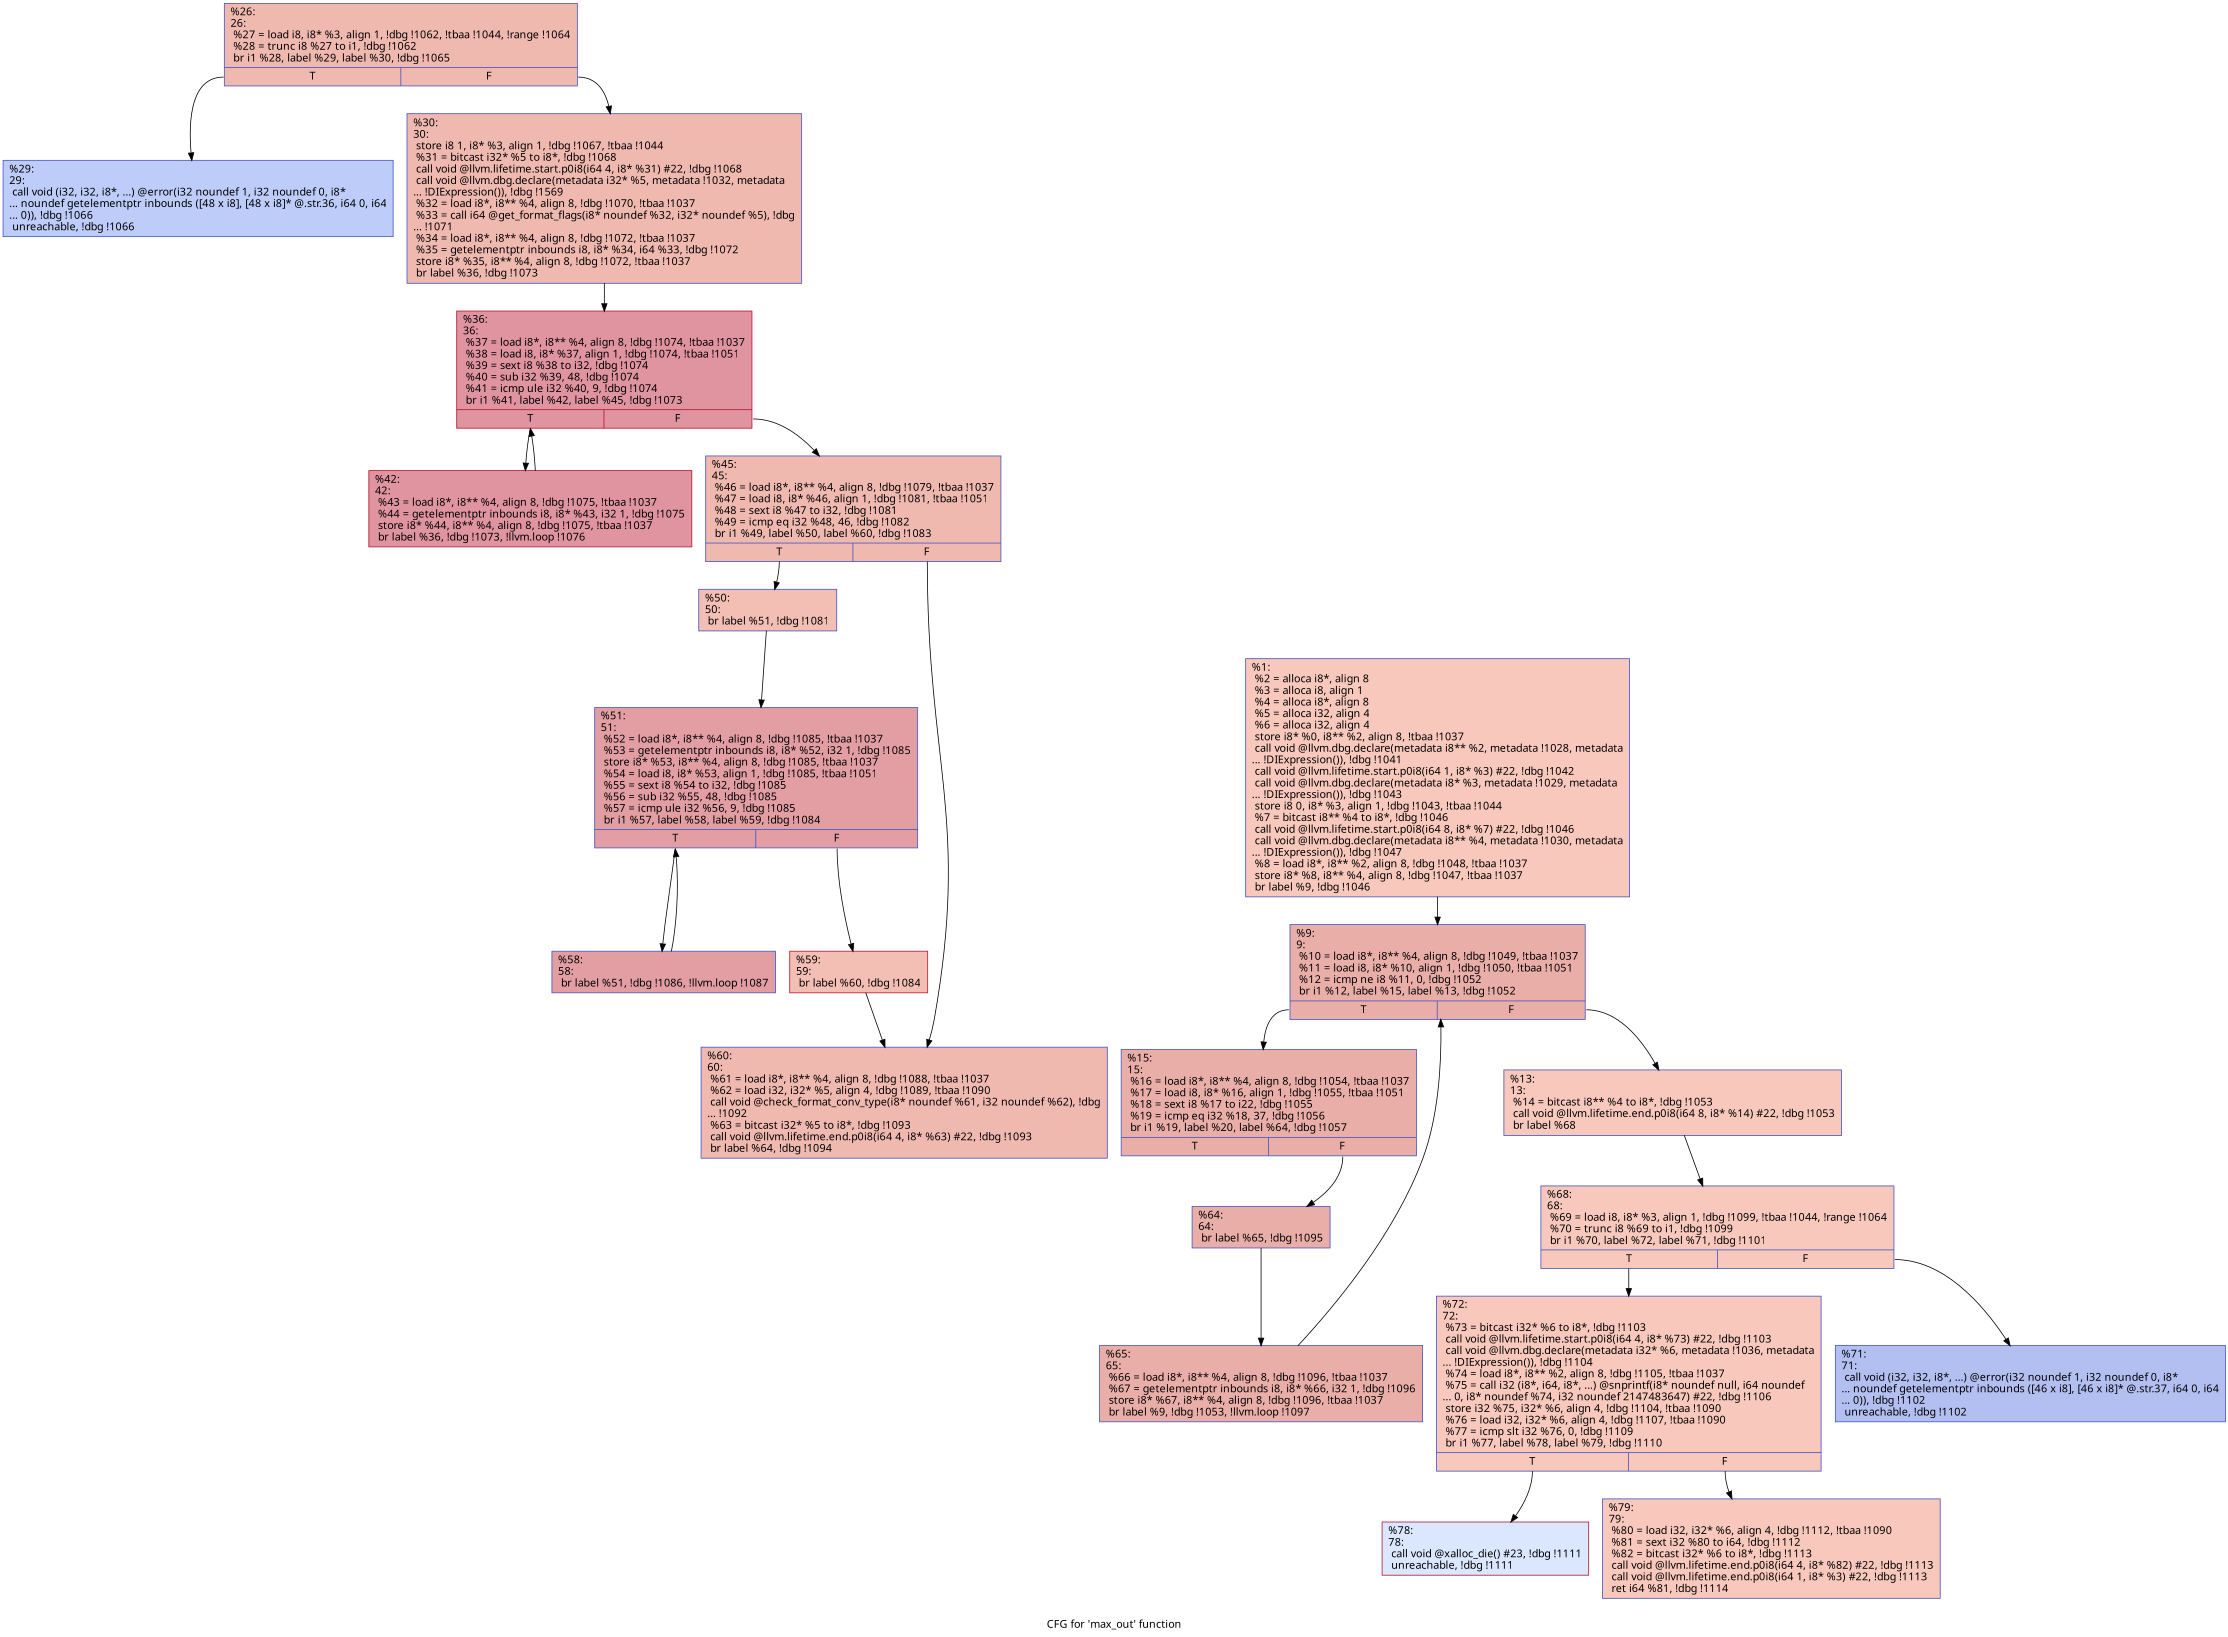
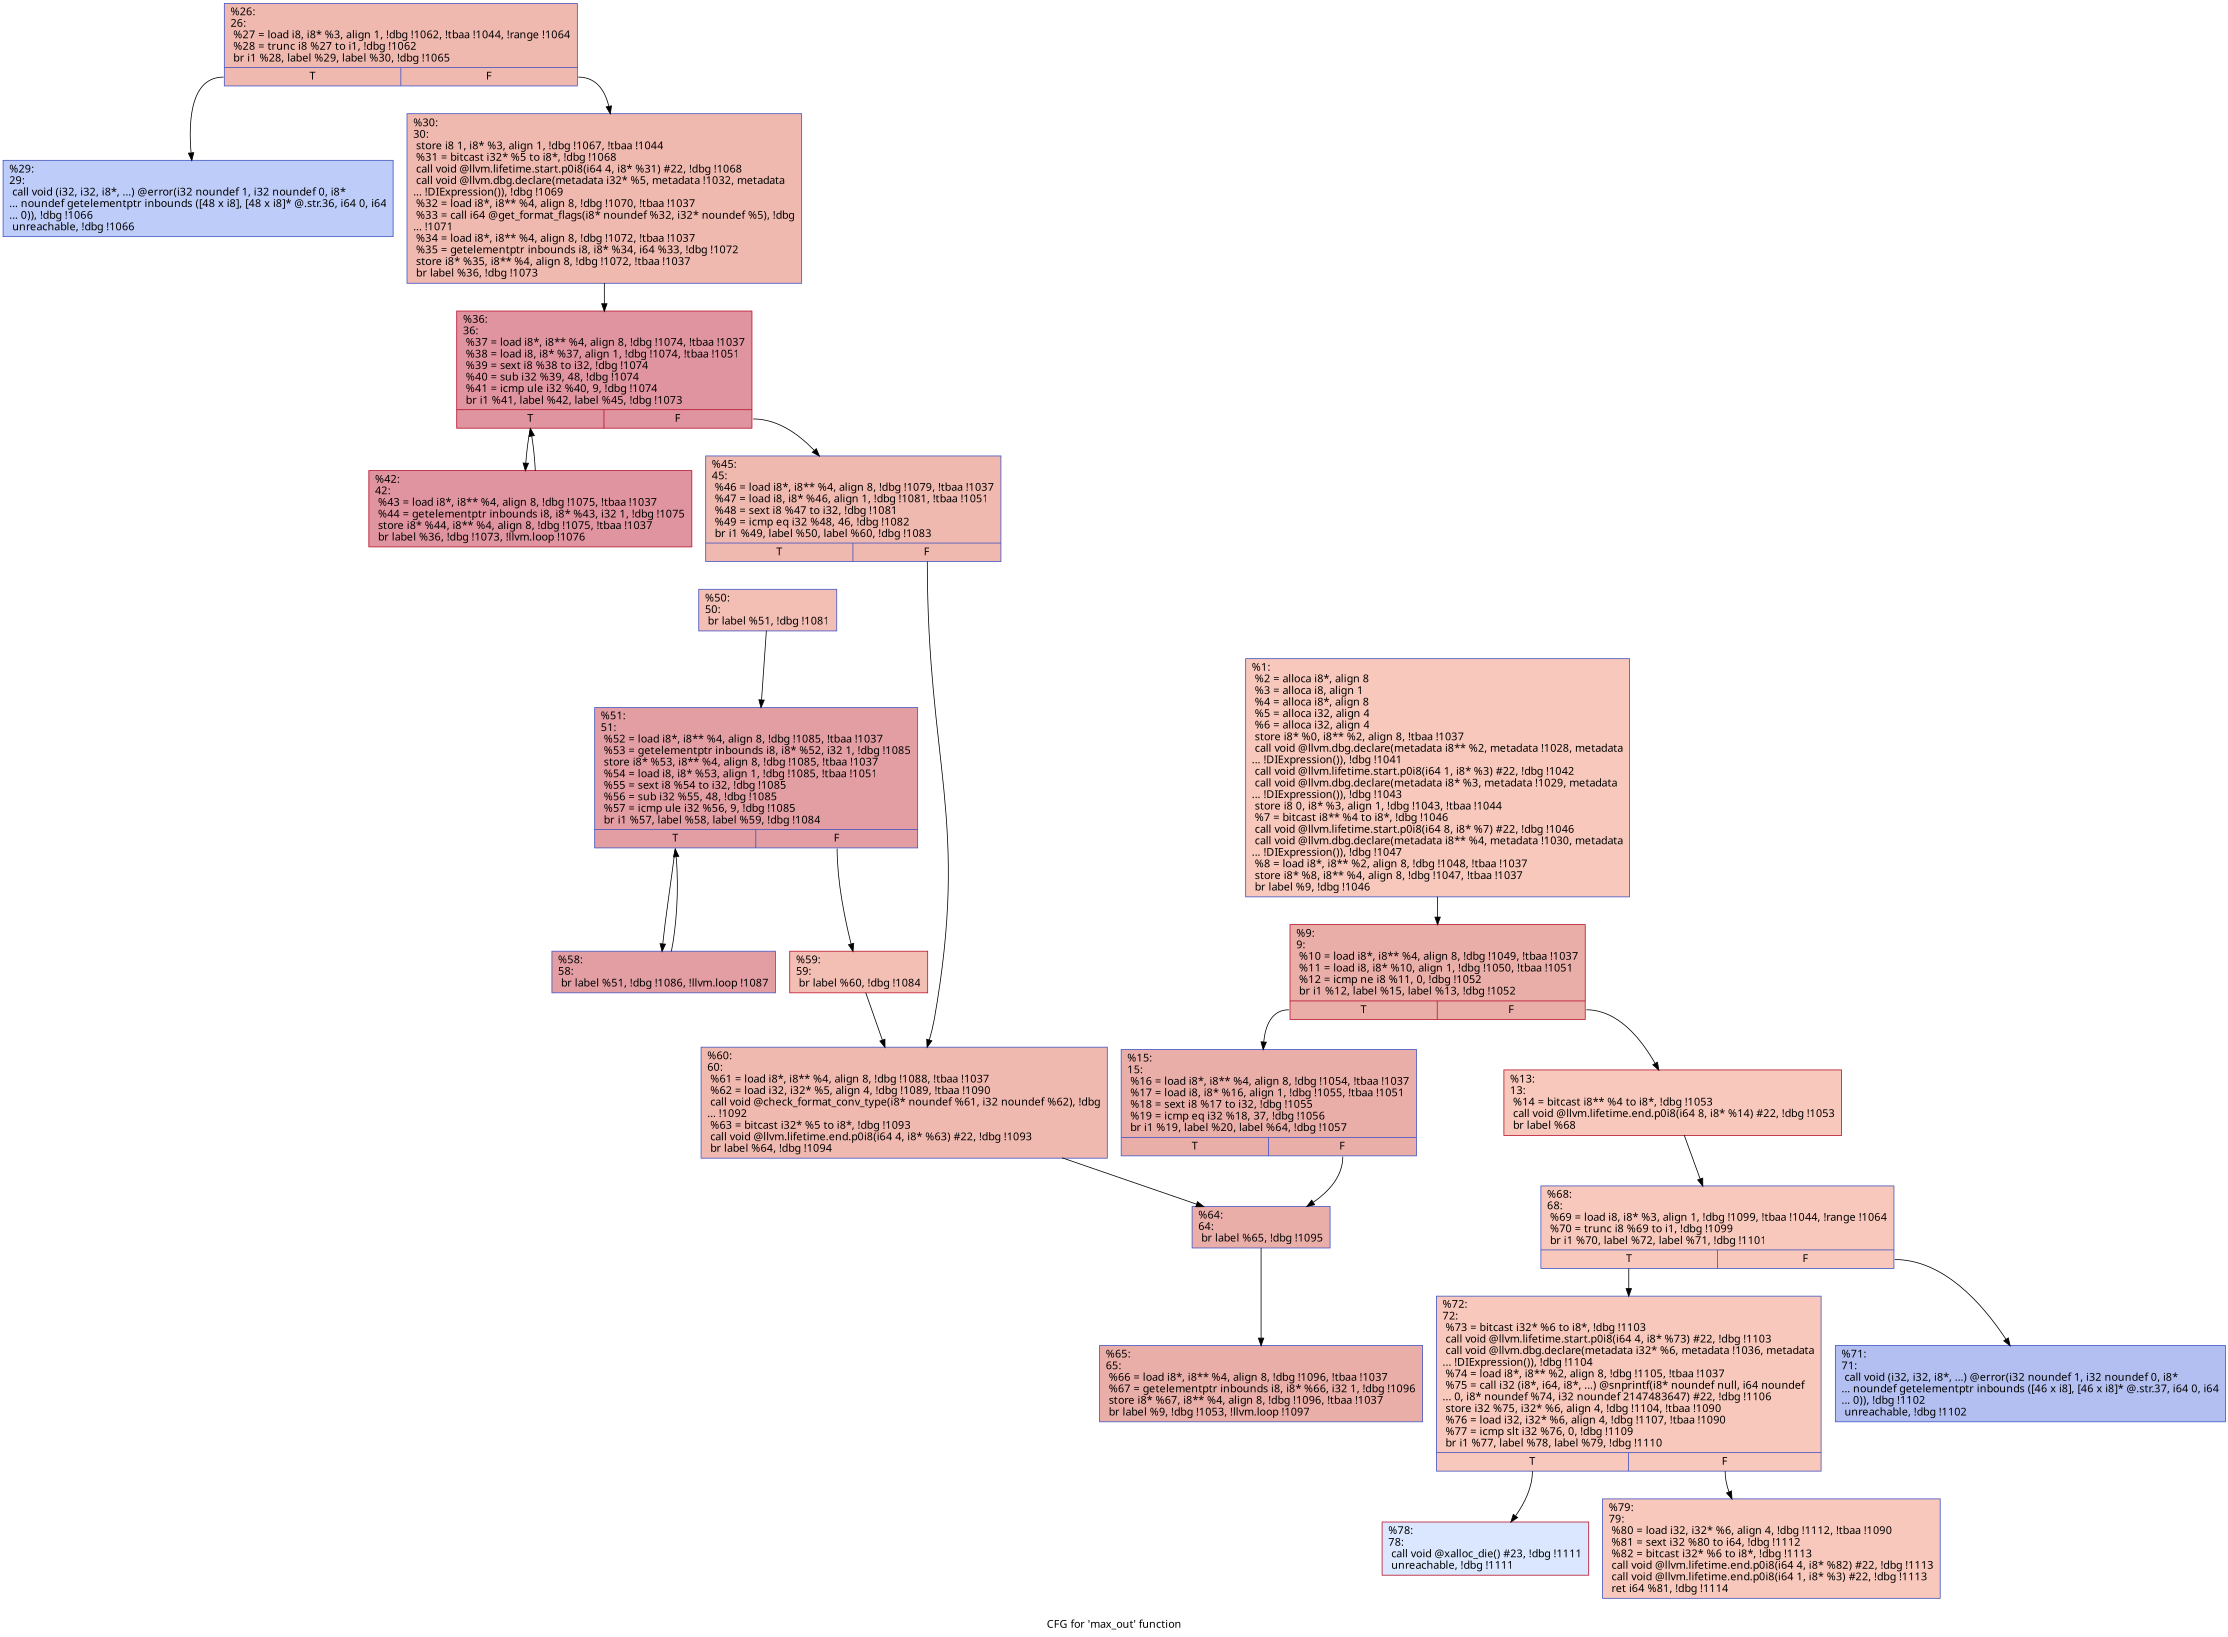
(489, 192) -> (489, 192)
(779, 572) -> none
(1438, 972) -> (1438, 972)
(1673, 1103) -> (1673, 1103)
(1220, 1105) -> (1220, 1105)
none -> (1129, 1181)
(1404, 1201) -> none
